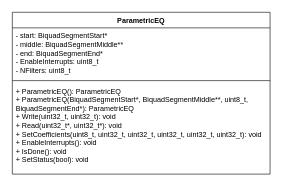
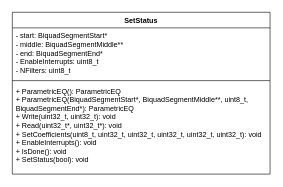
(141, 21) -> (141, 21)
